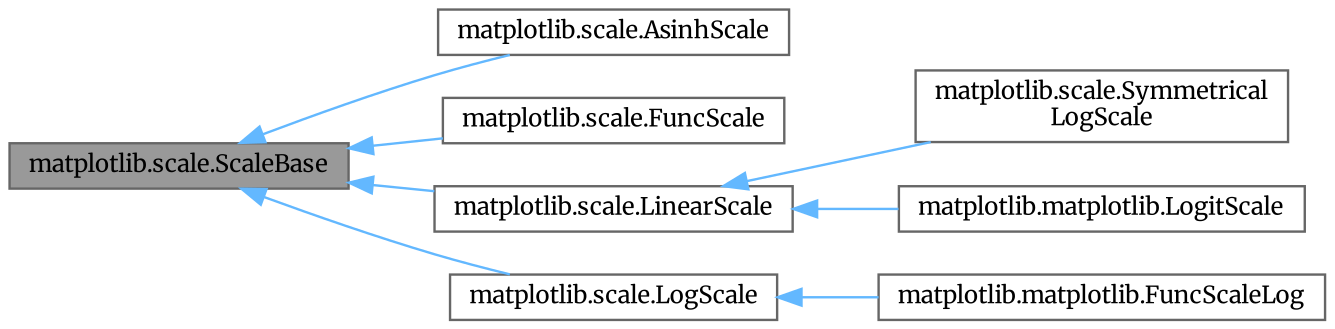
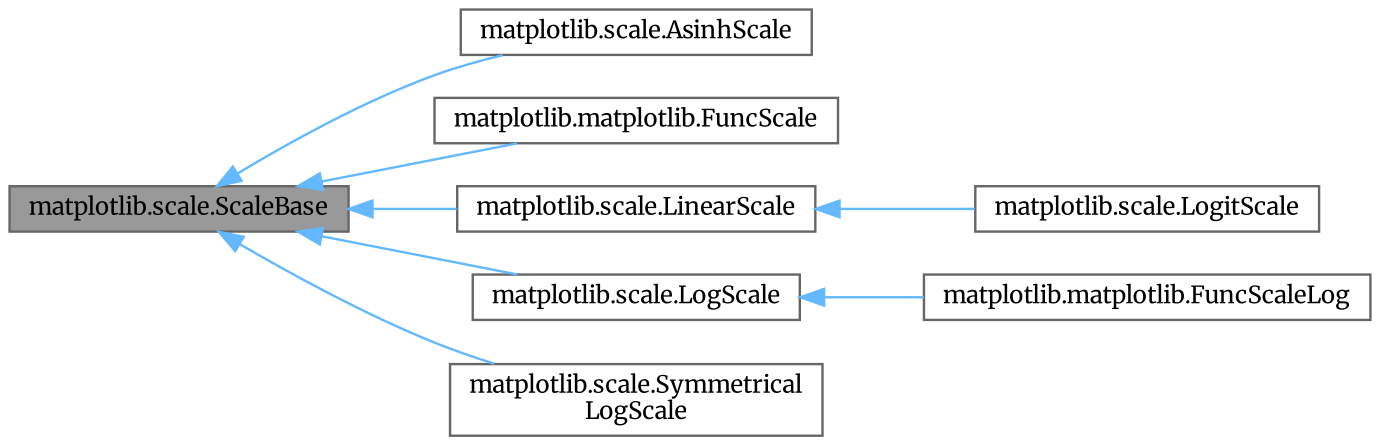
(614, 121) -> (636, 121)
(839, 162) -> (364, 311)
(1102, 209) -> (1147, 209)
